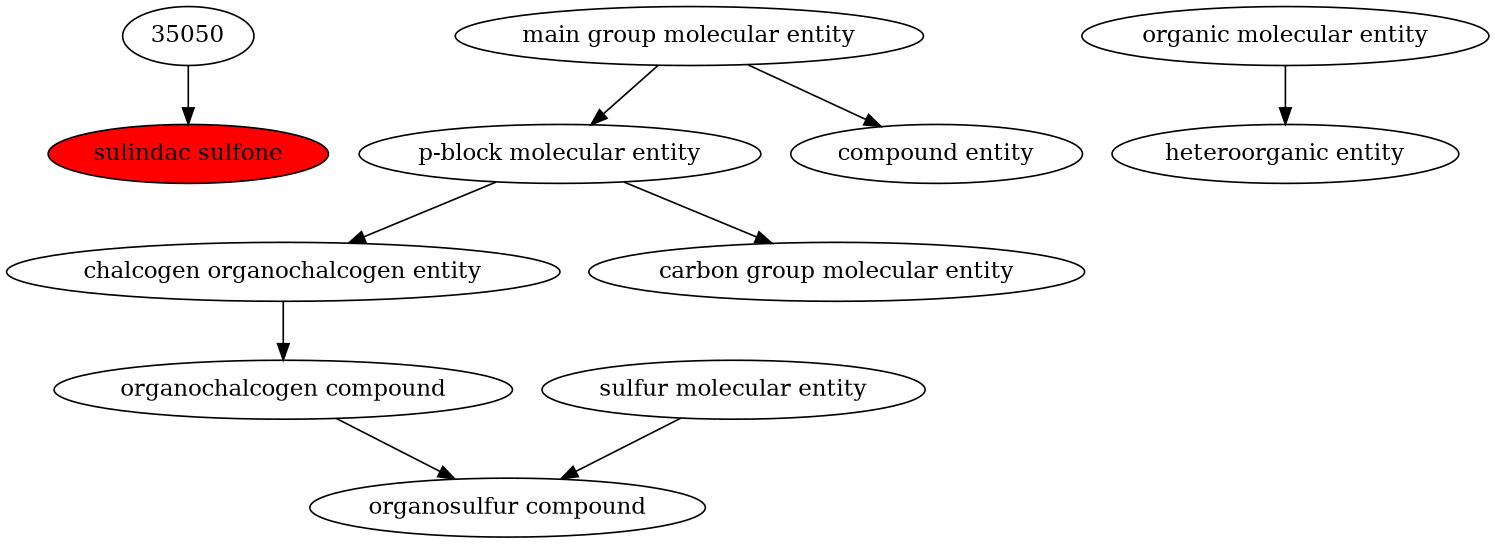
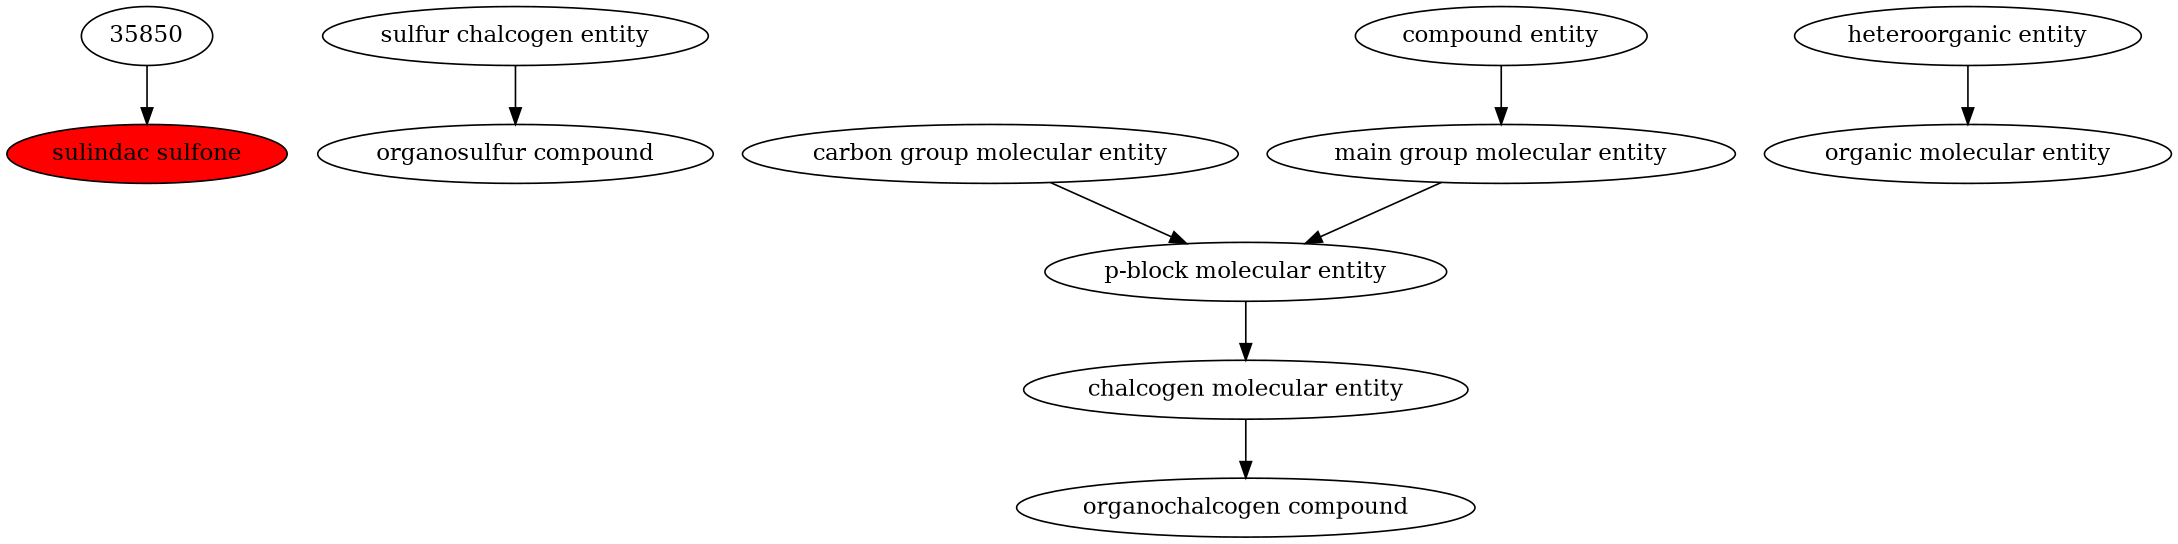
(188, 36) -> (147, 36)
(1285, 87) -> (1968, 87)
(807, 92) -> (1501, 87)
(690, 210) -> (1111, 210)
(283, 272) -> (1246, 390)
(734, 390) -> (515, 36)
(388, 445) -> none
